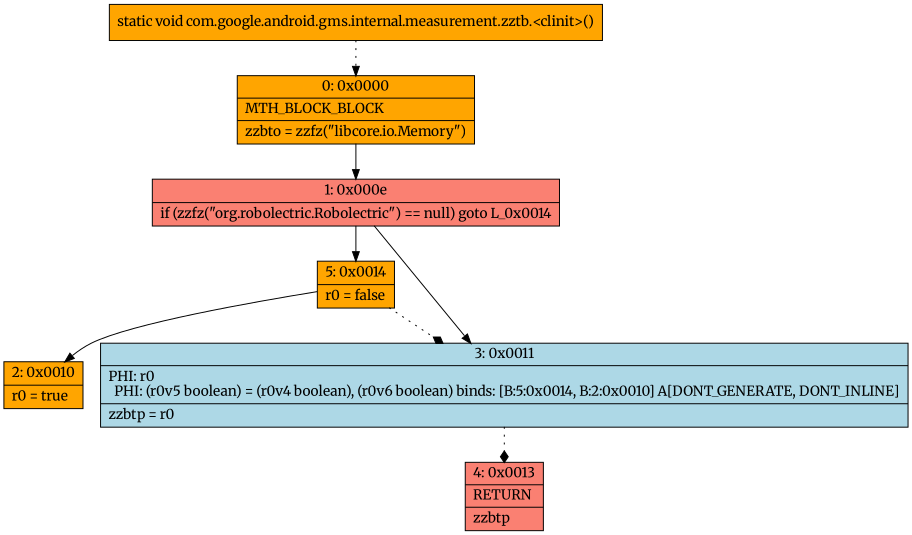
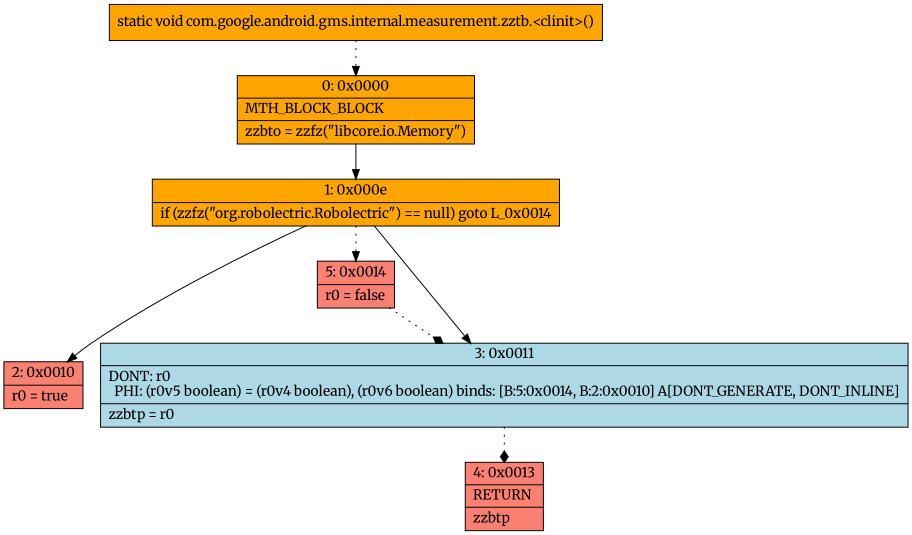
(356, 203) -> (356, 203)
(356, 239) -> (356, 239)
(356, 285) -> (356, 285)
(192, 315) -> (188, 285)
(133, 377) -> (141, 377)
(43, 385) -> (43, 385)
